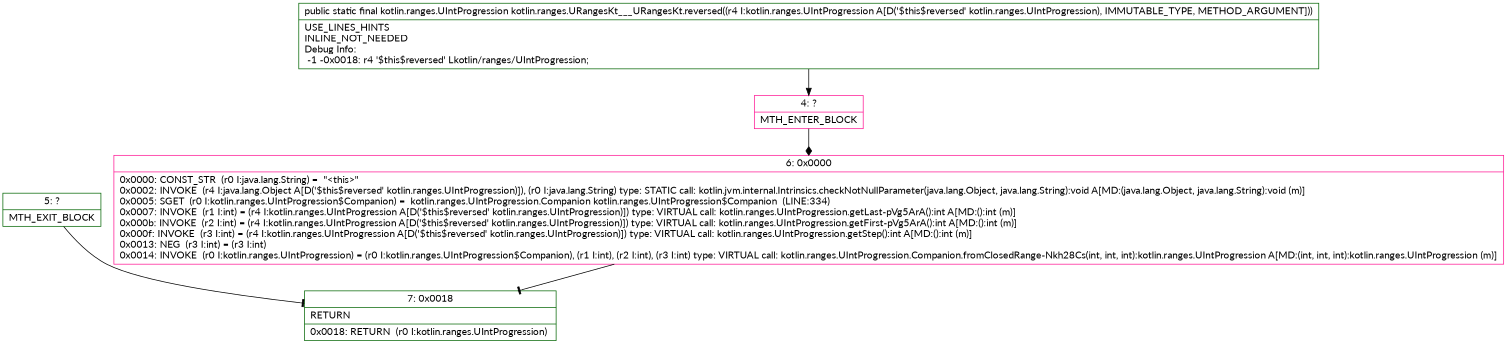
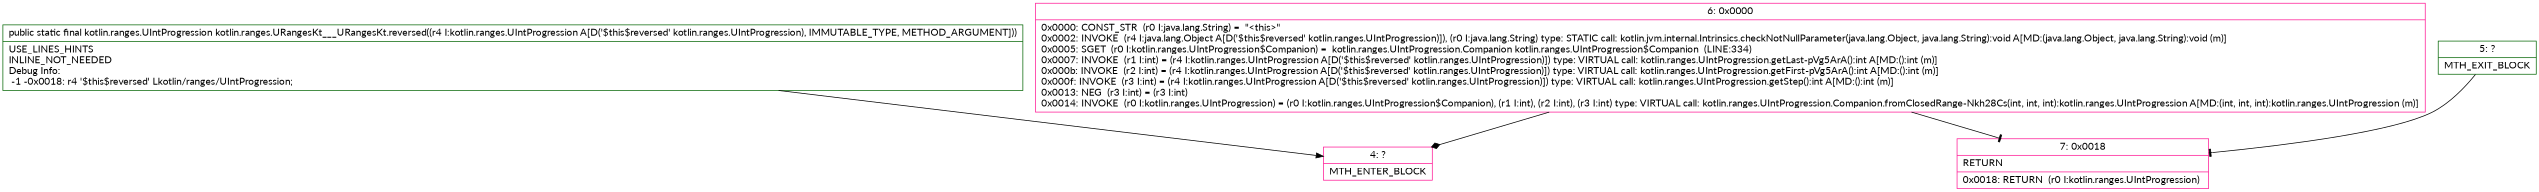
(809, 138) -> (1495, 128)
(430, 316) -> (2083, 164)
